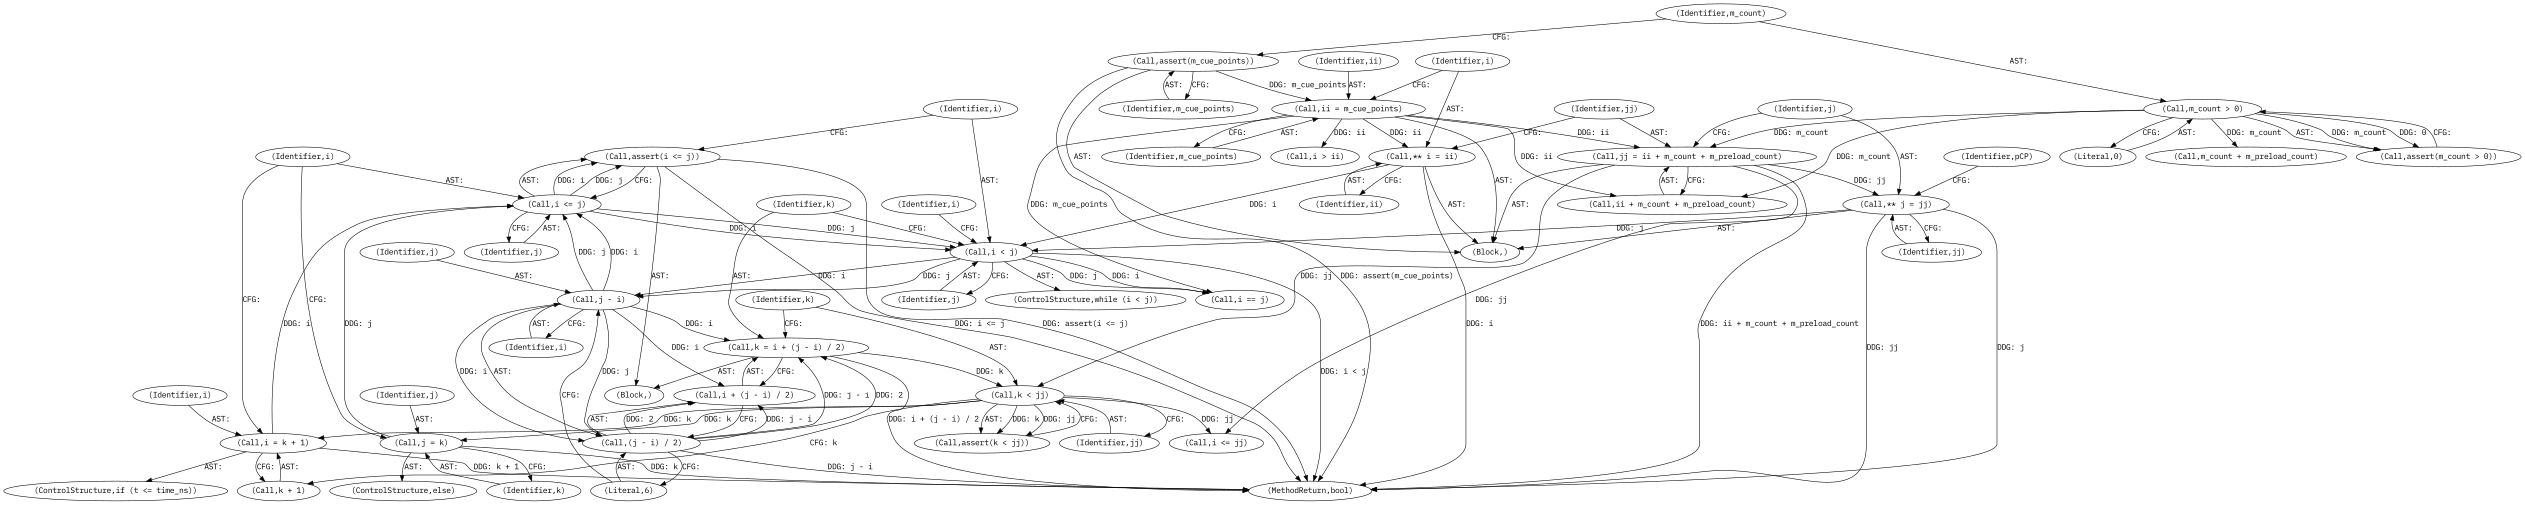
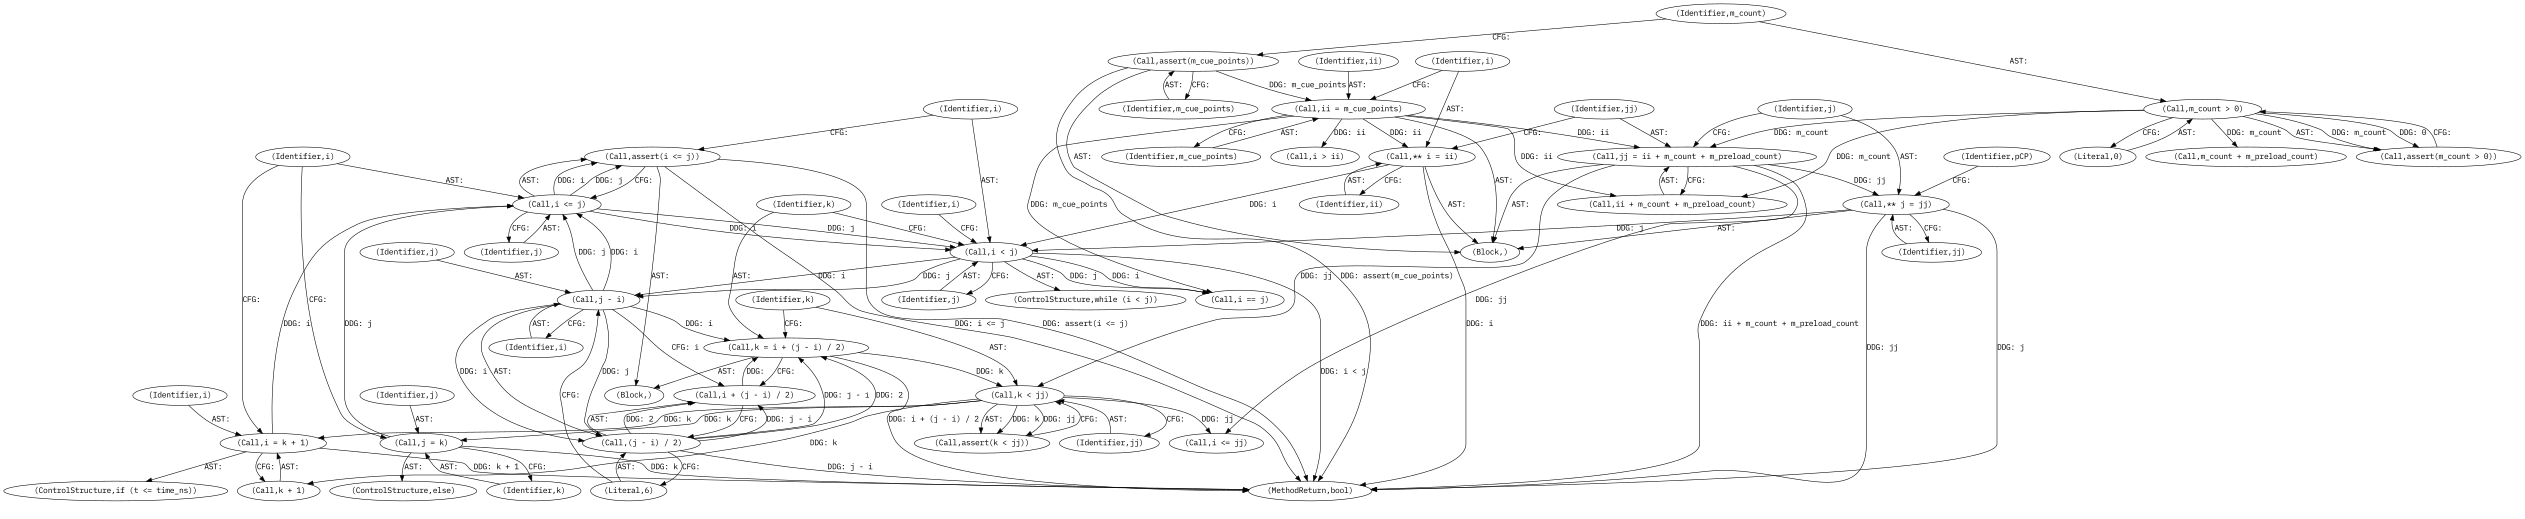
(685, 348) -> (685, 348)
(758, 372) -> (758, 372)
(824, 443) -> (824, 443)
